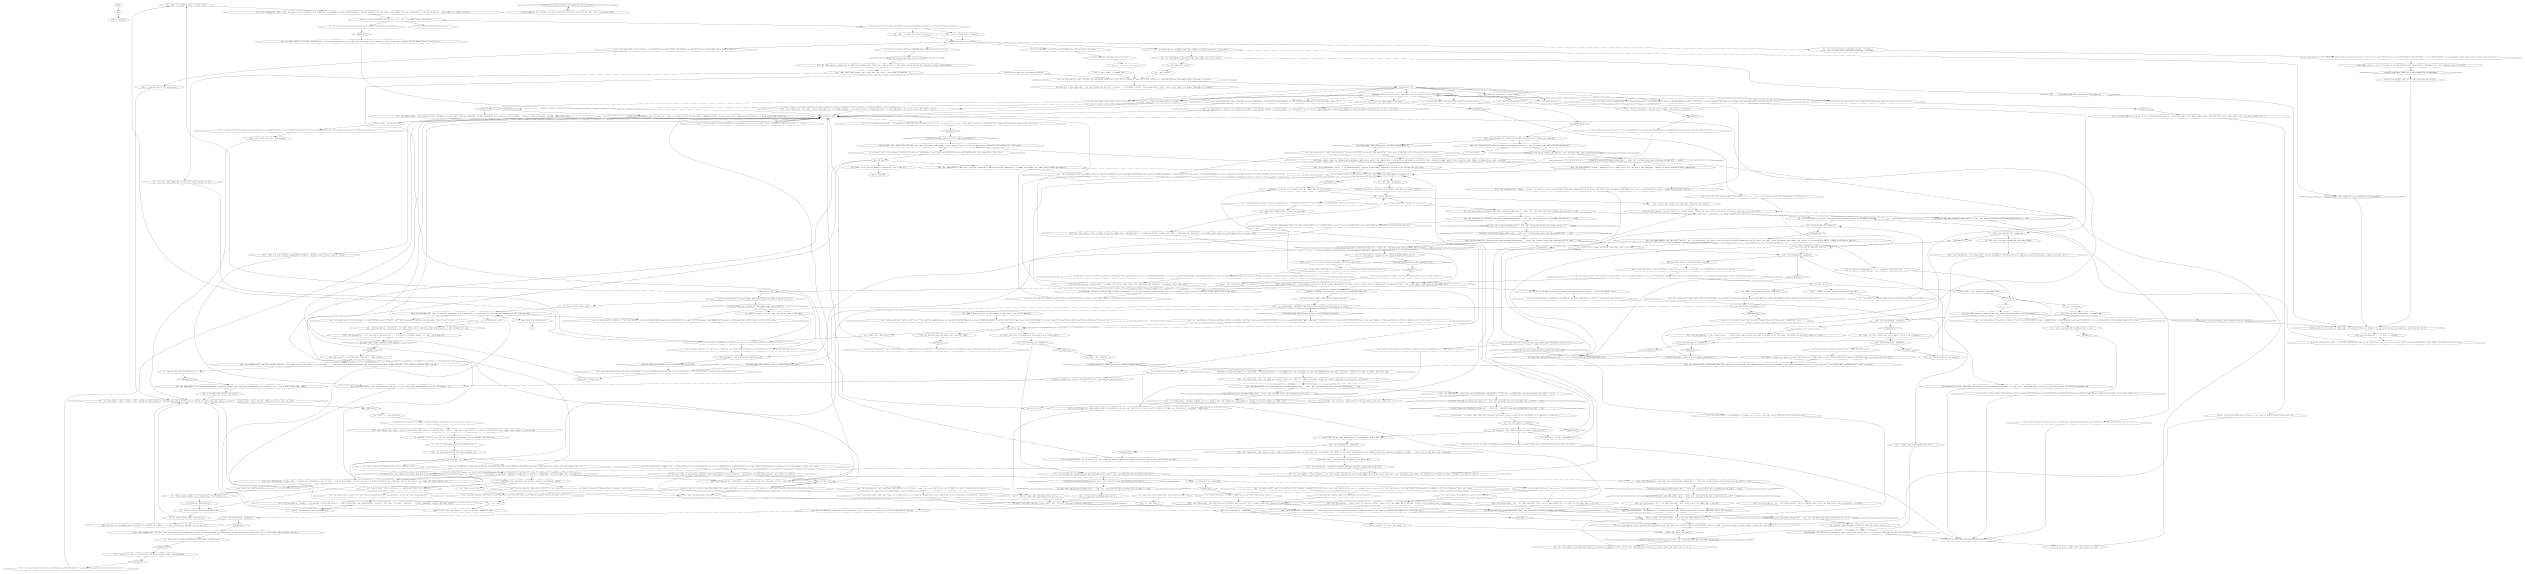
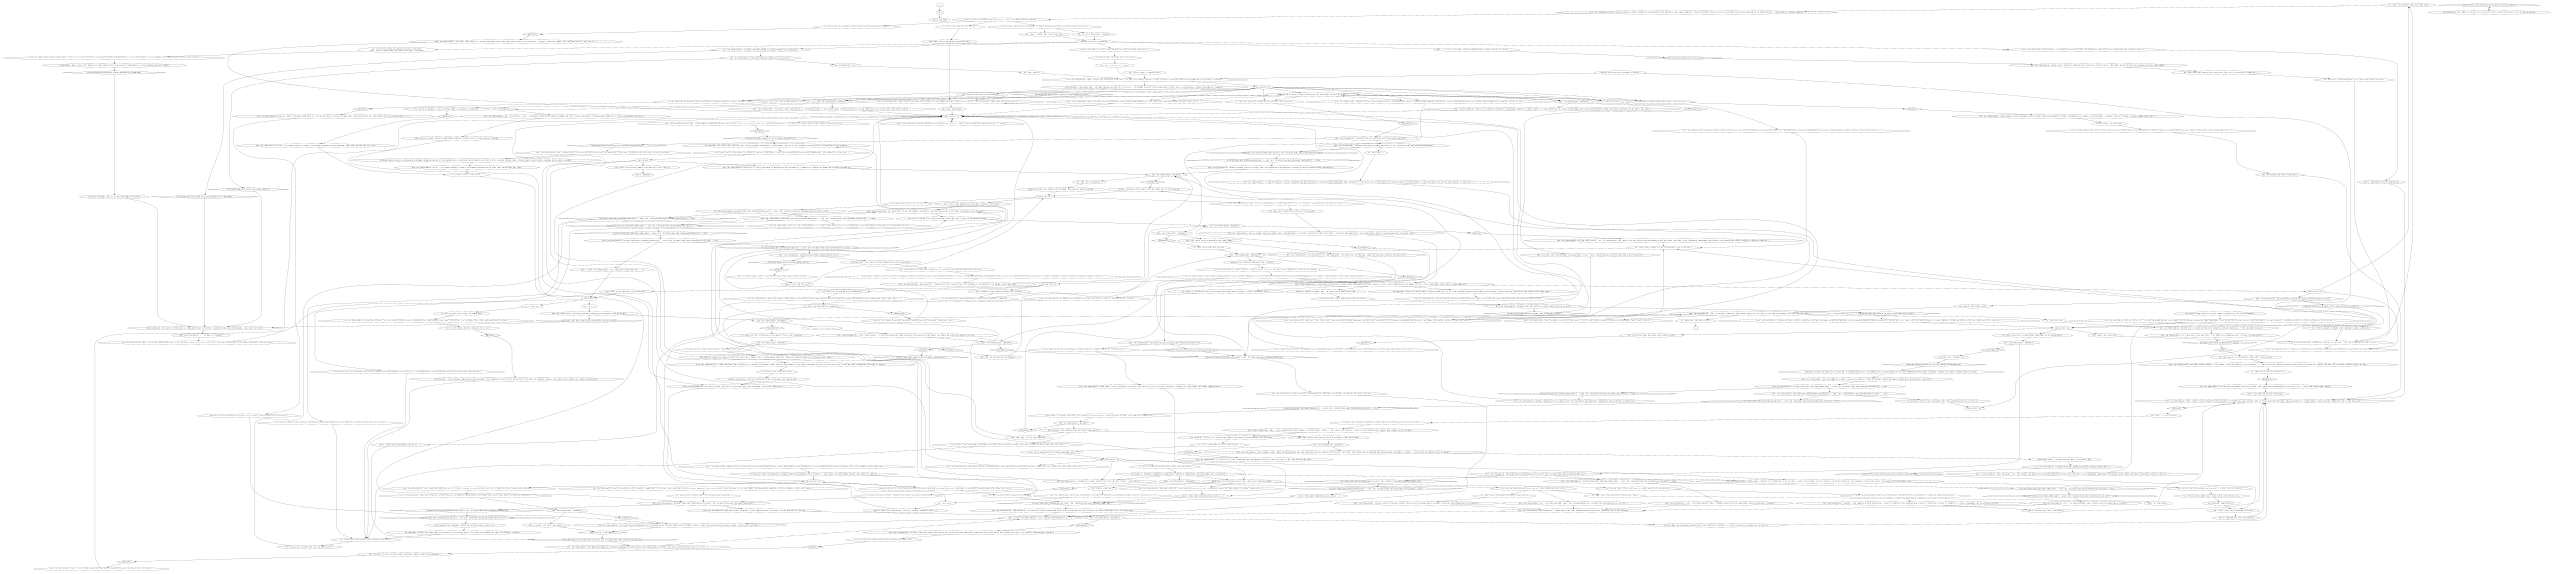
none -> (950, 42)
(742, 357) -> none
